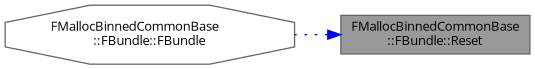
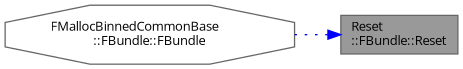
(435, 35) -> (399, 35)
